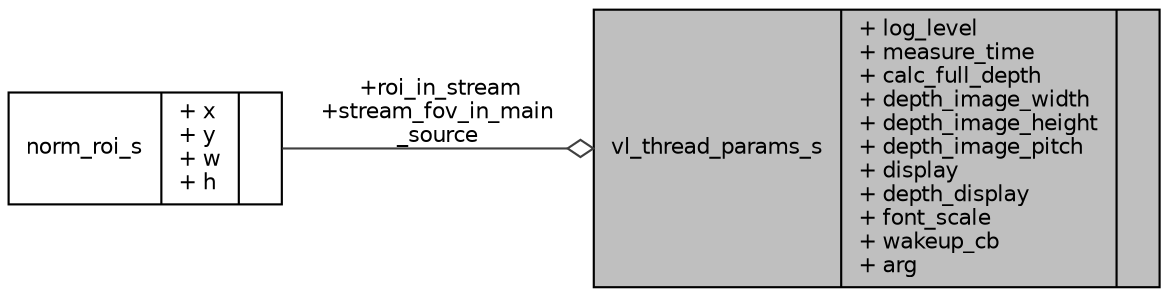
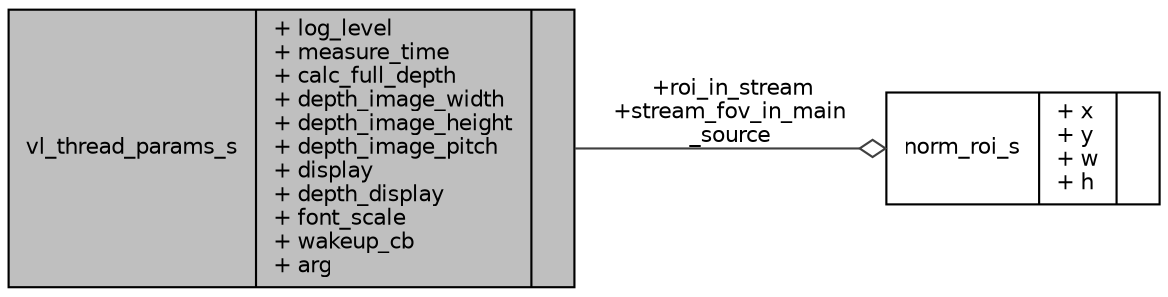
(425, 148) -> (717, 148)
